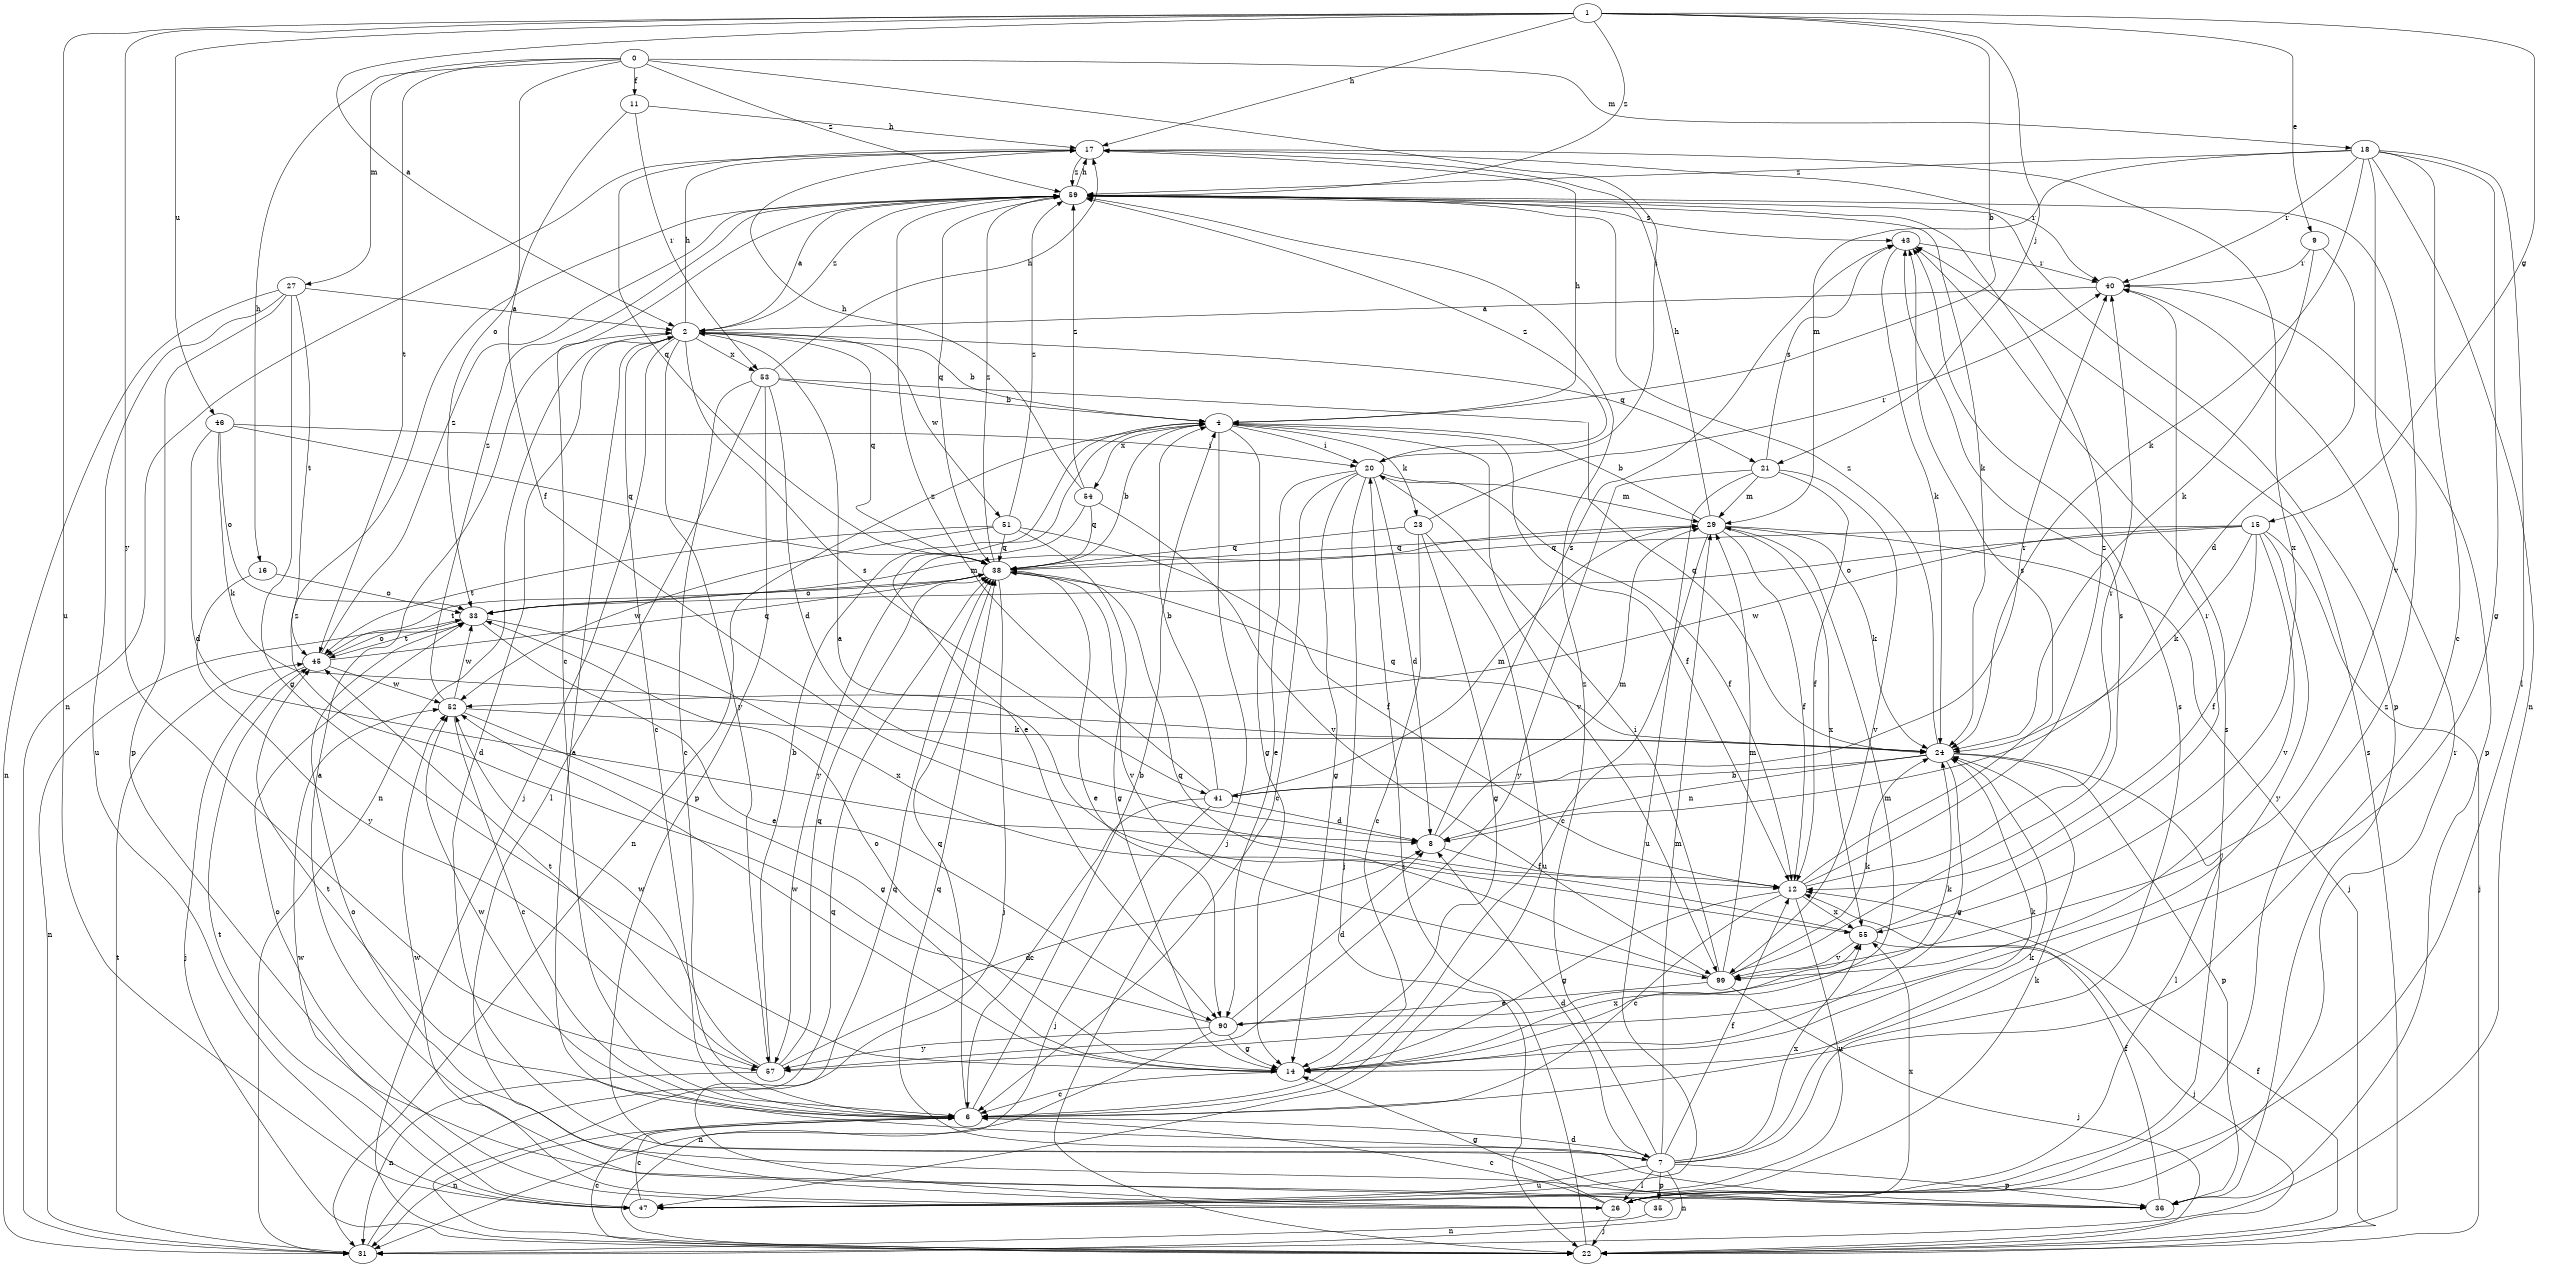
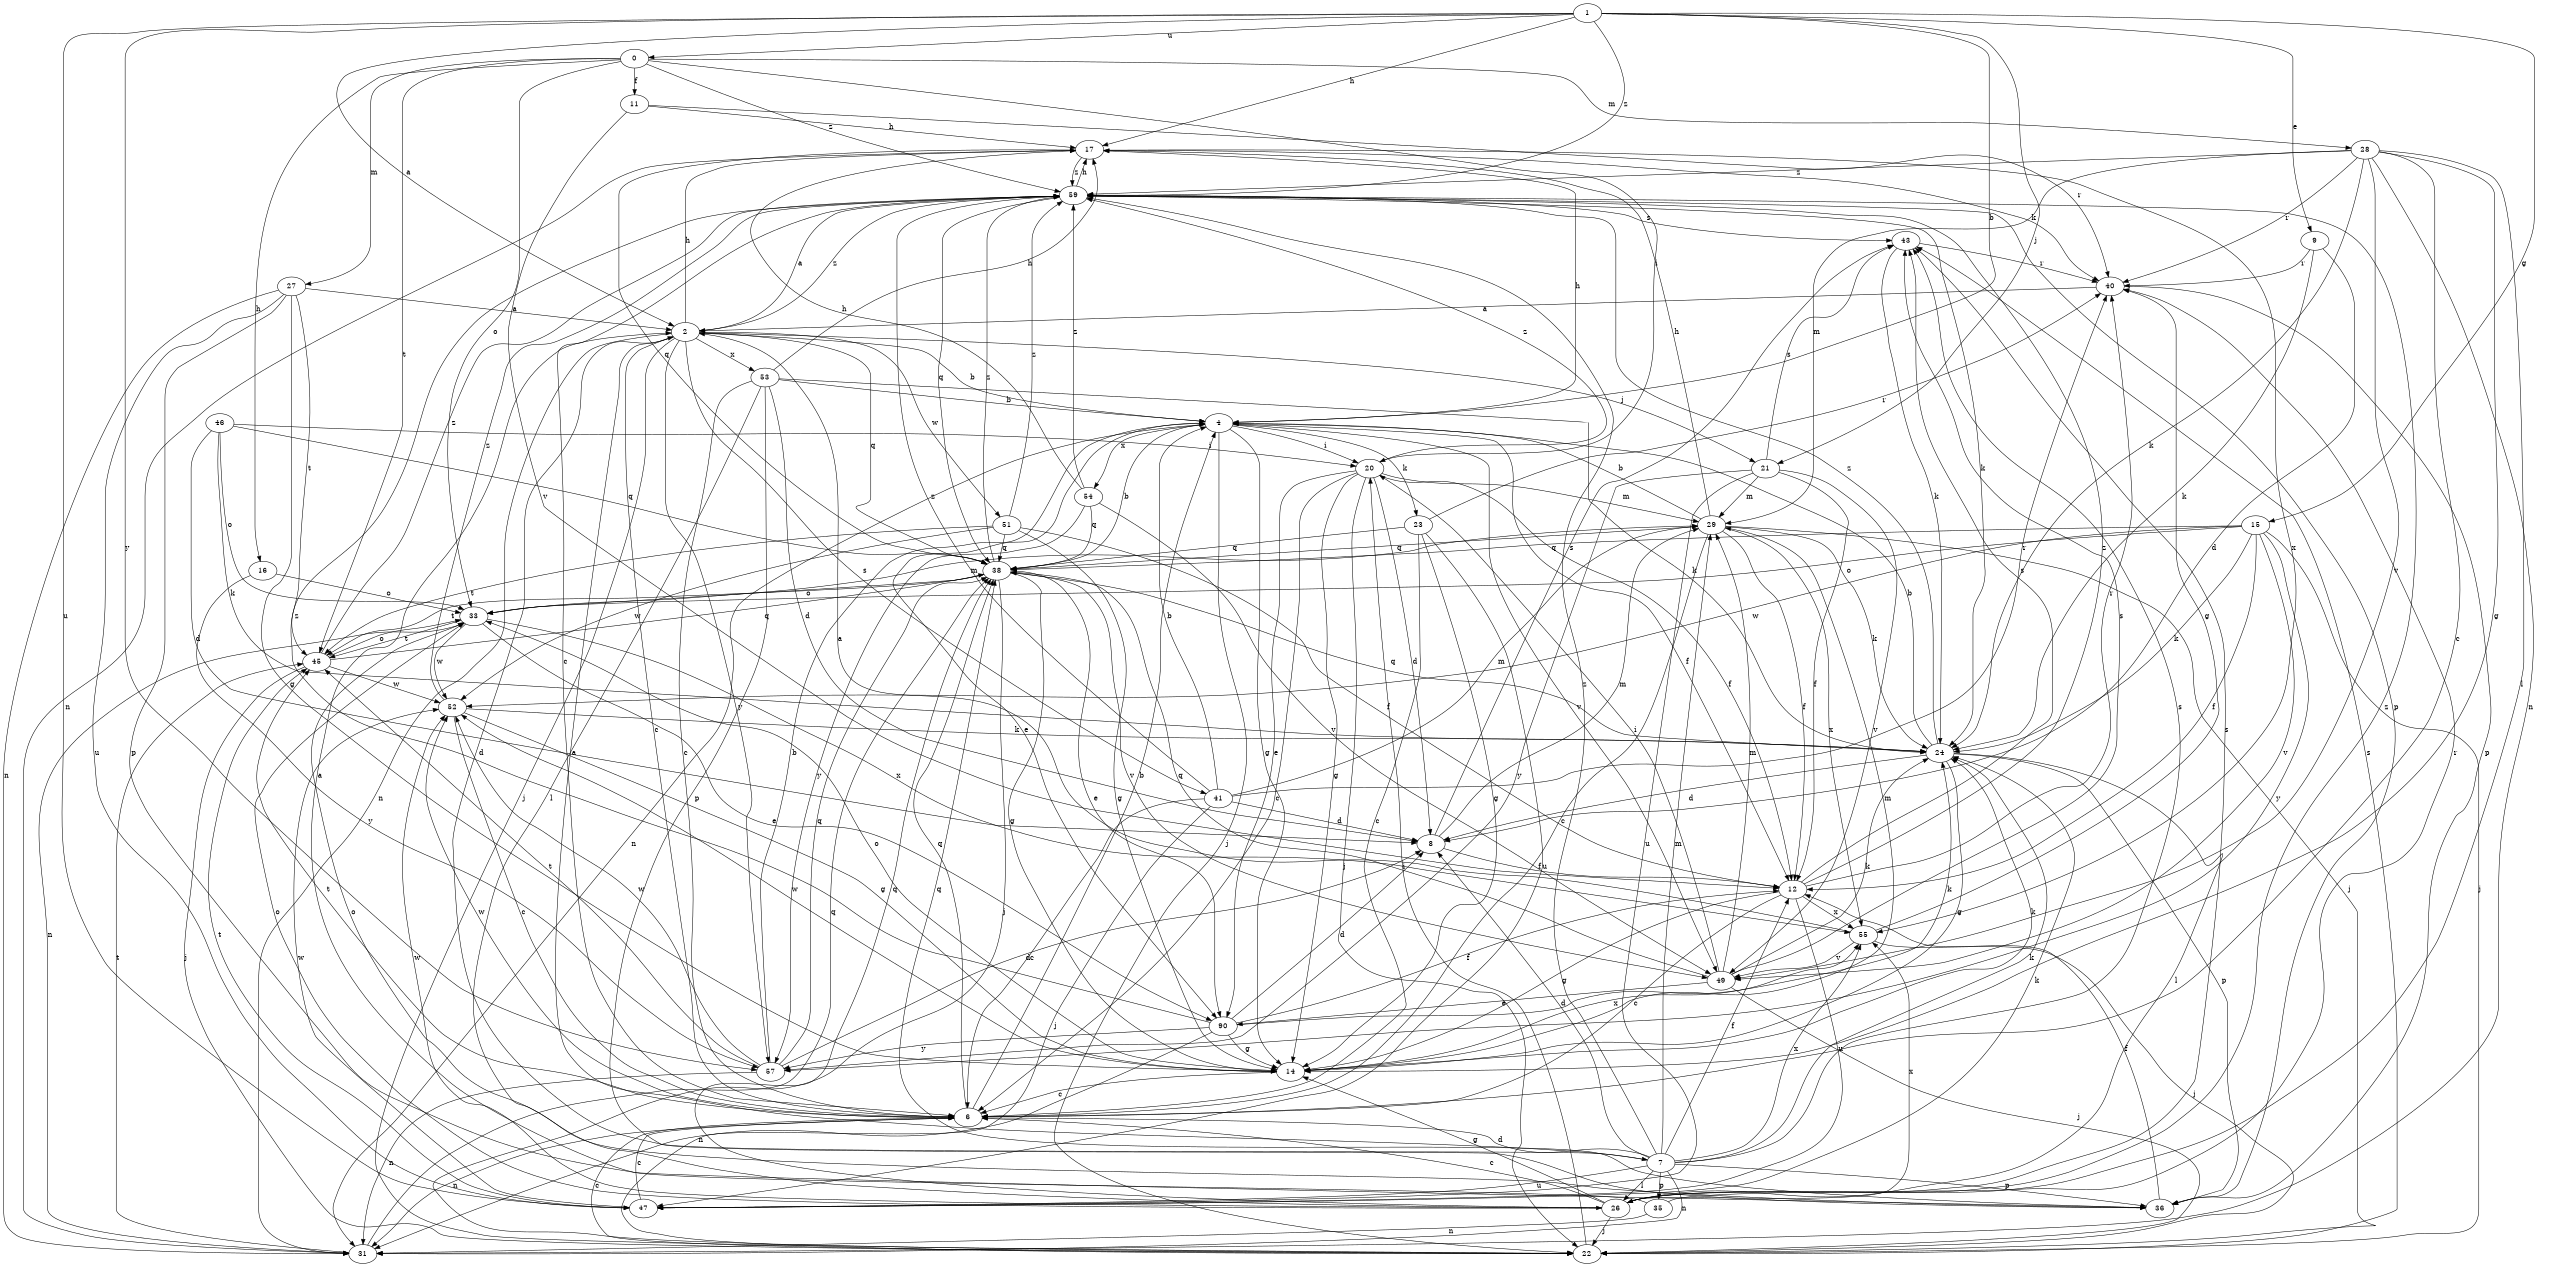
(694, 25) -> (1114, 36)
(2365, 150) -> (2365, 150)
(2034, 218) -> (2034, 218)
(671, 251) -> (1407, 146)
(1623, 400) -> (1623, 400)
(546, 497) -> (546, 497)
(1695, 571) -> (1695, 571)
(2207, 616) -> (2207, 616)
(463, 664) -> (436, 654)
(1599, 779) -> (1673, 458)
(1691, 799) -> (1691, 799)
none -> (1027, 877)
(1721, 981) -> (1721, 981)
(1314, 1125) -> (1321, 1123)
(2300, 1223) -> (1488, 947)
